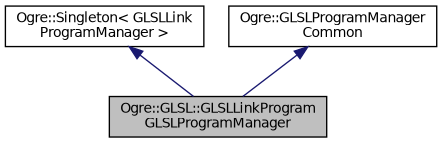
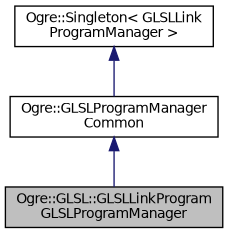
(167, 76) -> (114, 79)
